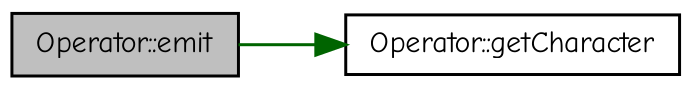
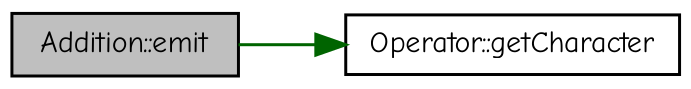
(125, 45) -> (125, 45)
